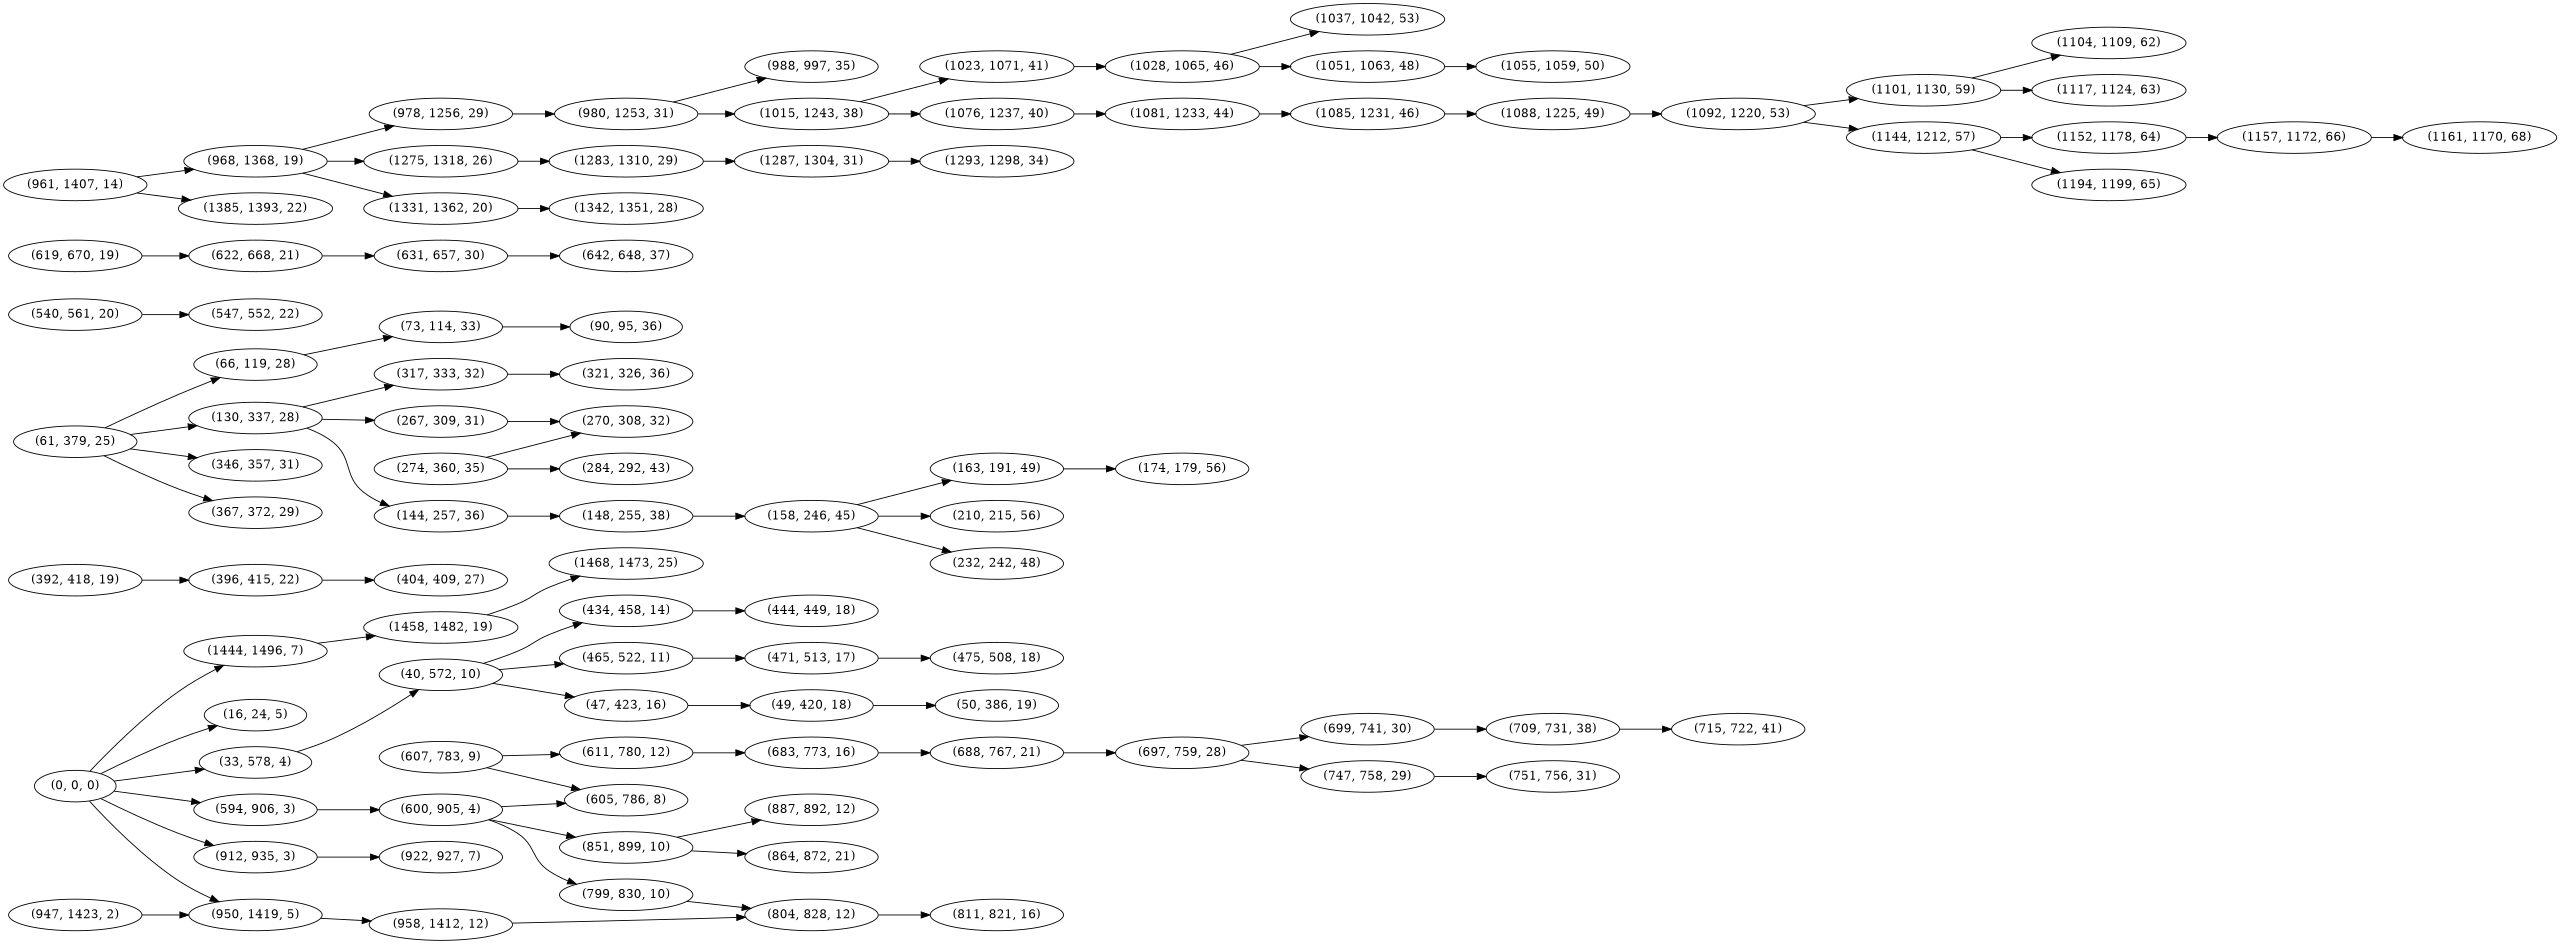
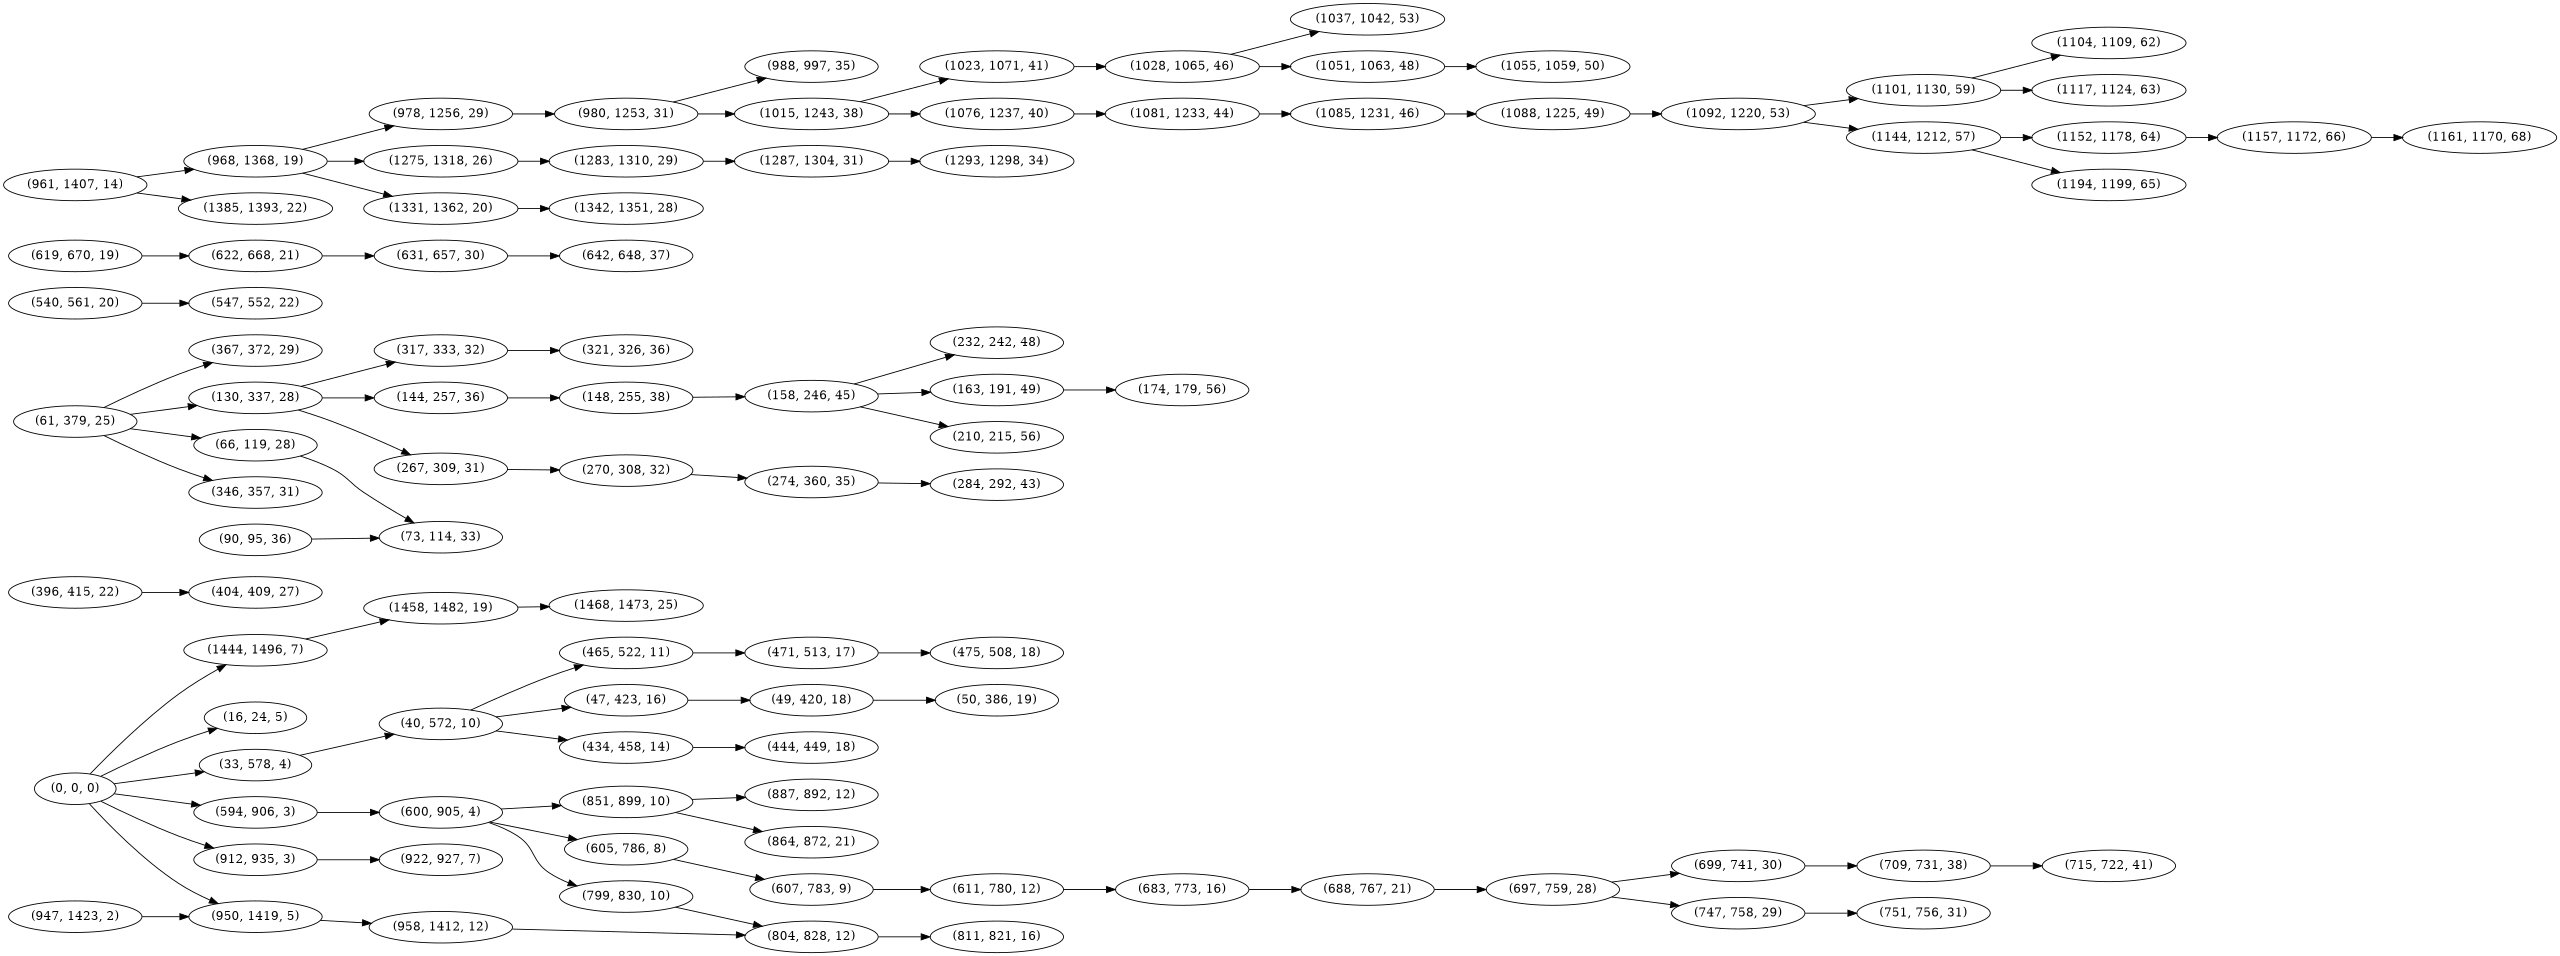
(532, 327) -> (341, 539)
(529, 446) -> (714, 476)
(75, 580) -> none
(529, 778) -> (715, 868)
